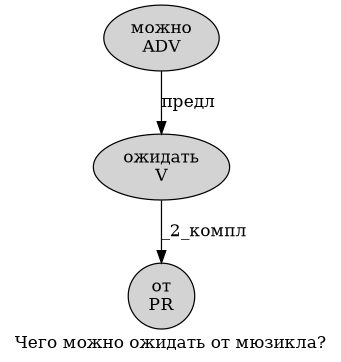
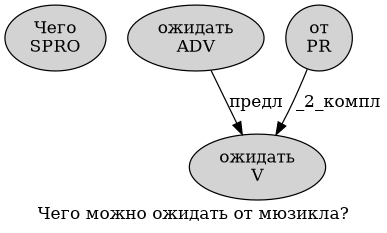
none -> (55, 38)
(161, 38) -> (196, 38)
(161, 225) -> (295, 97)
